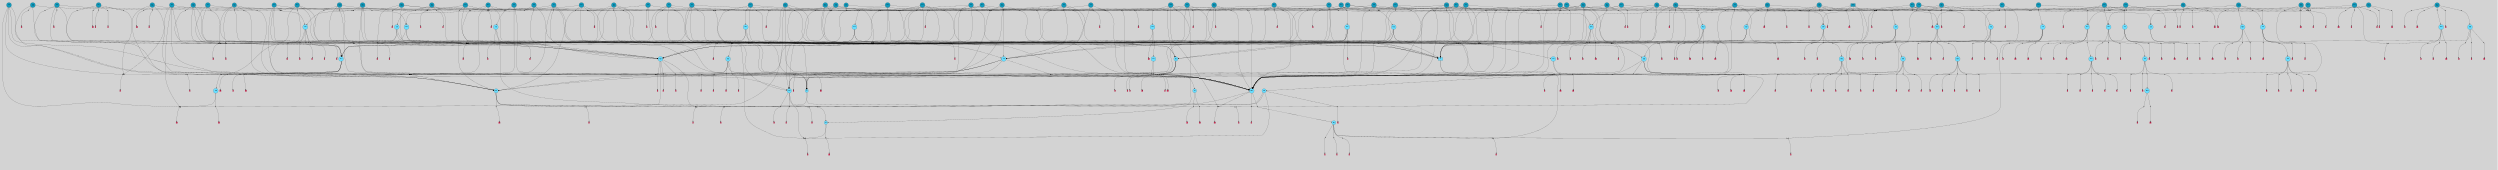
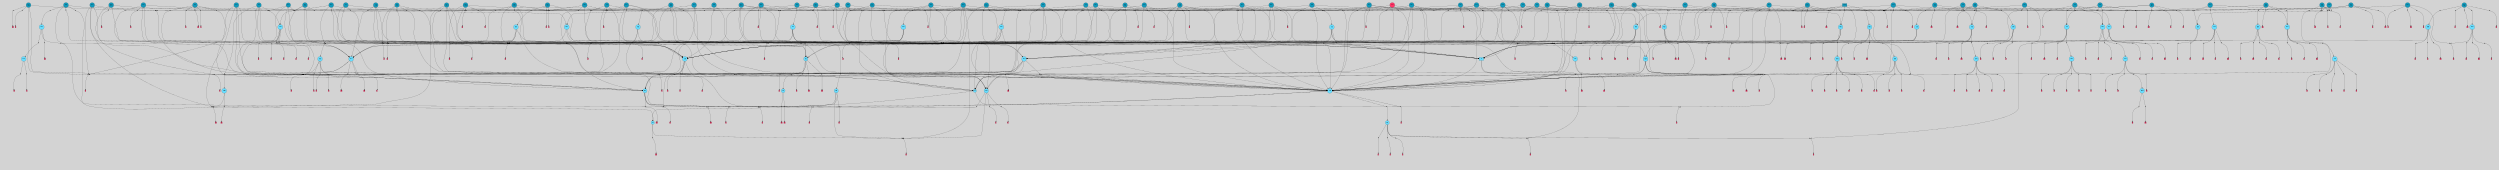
none -> (1125, 5)
(1395, 5) -> (1392, 5)
